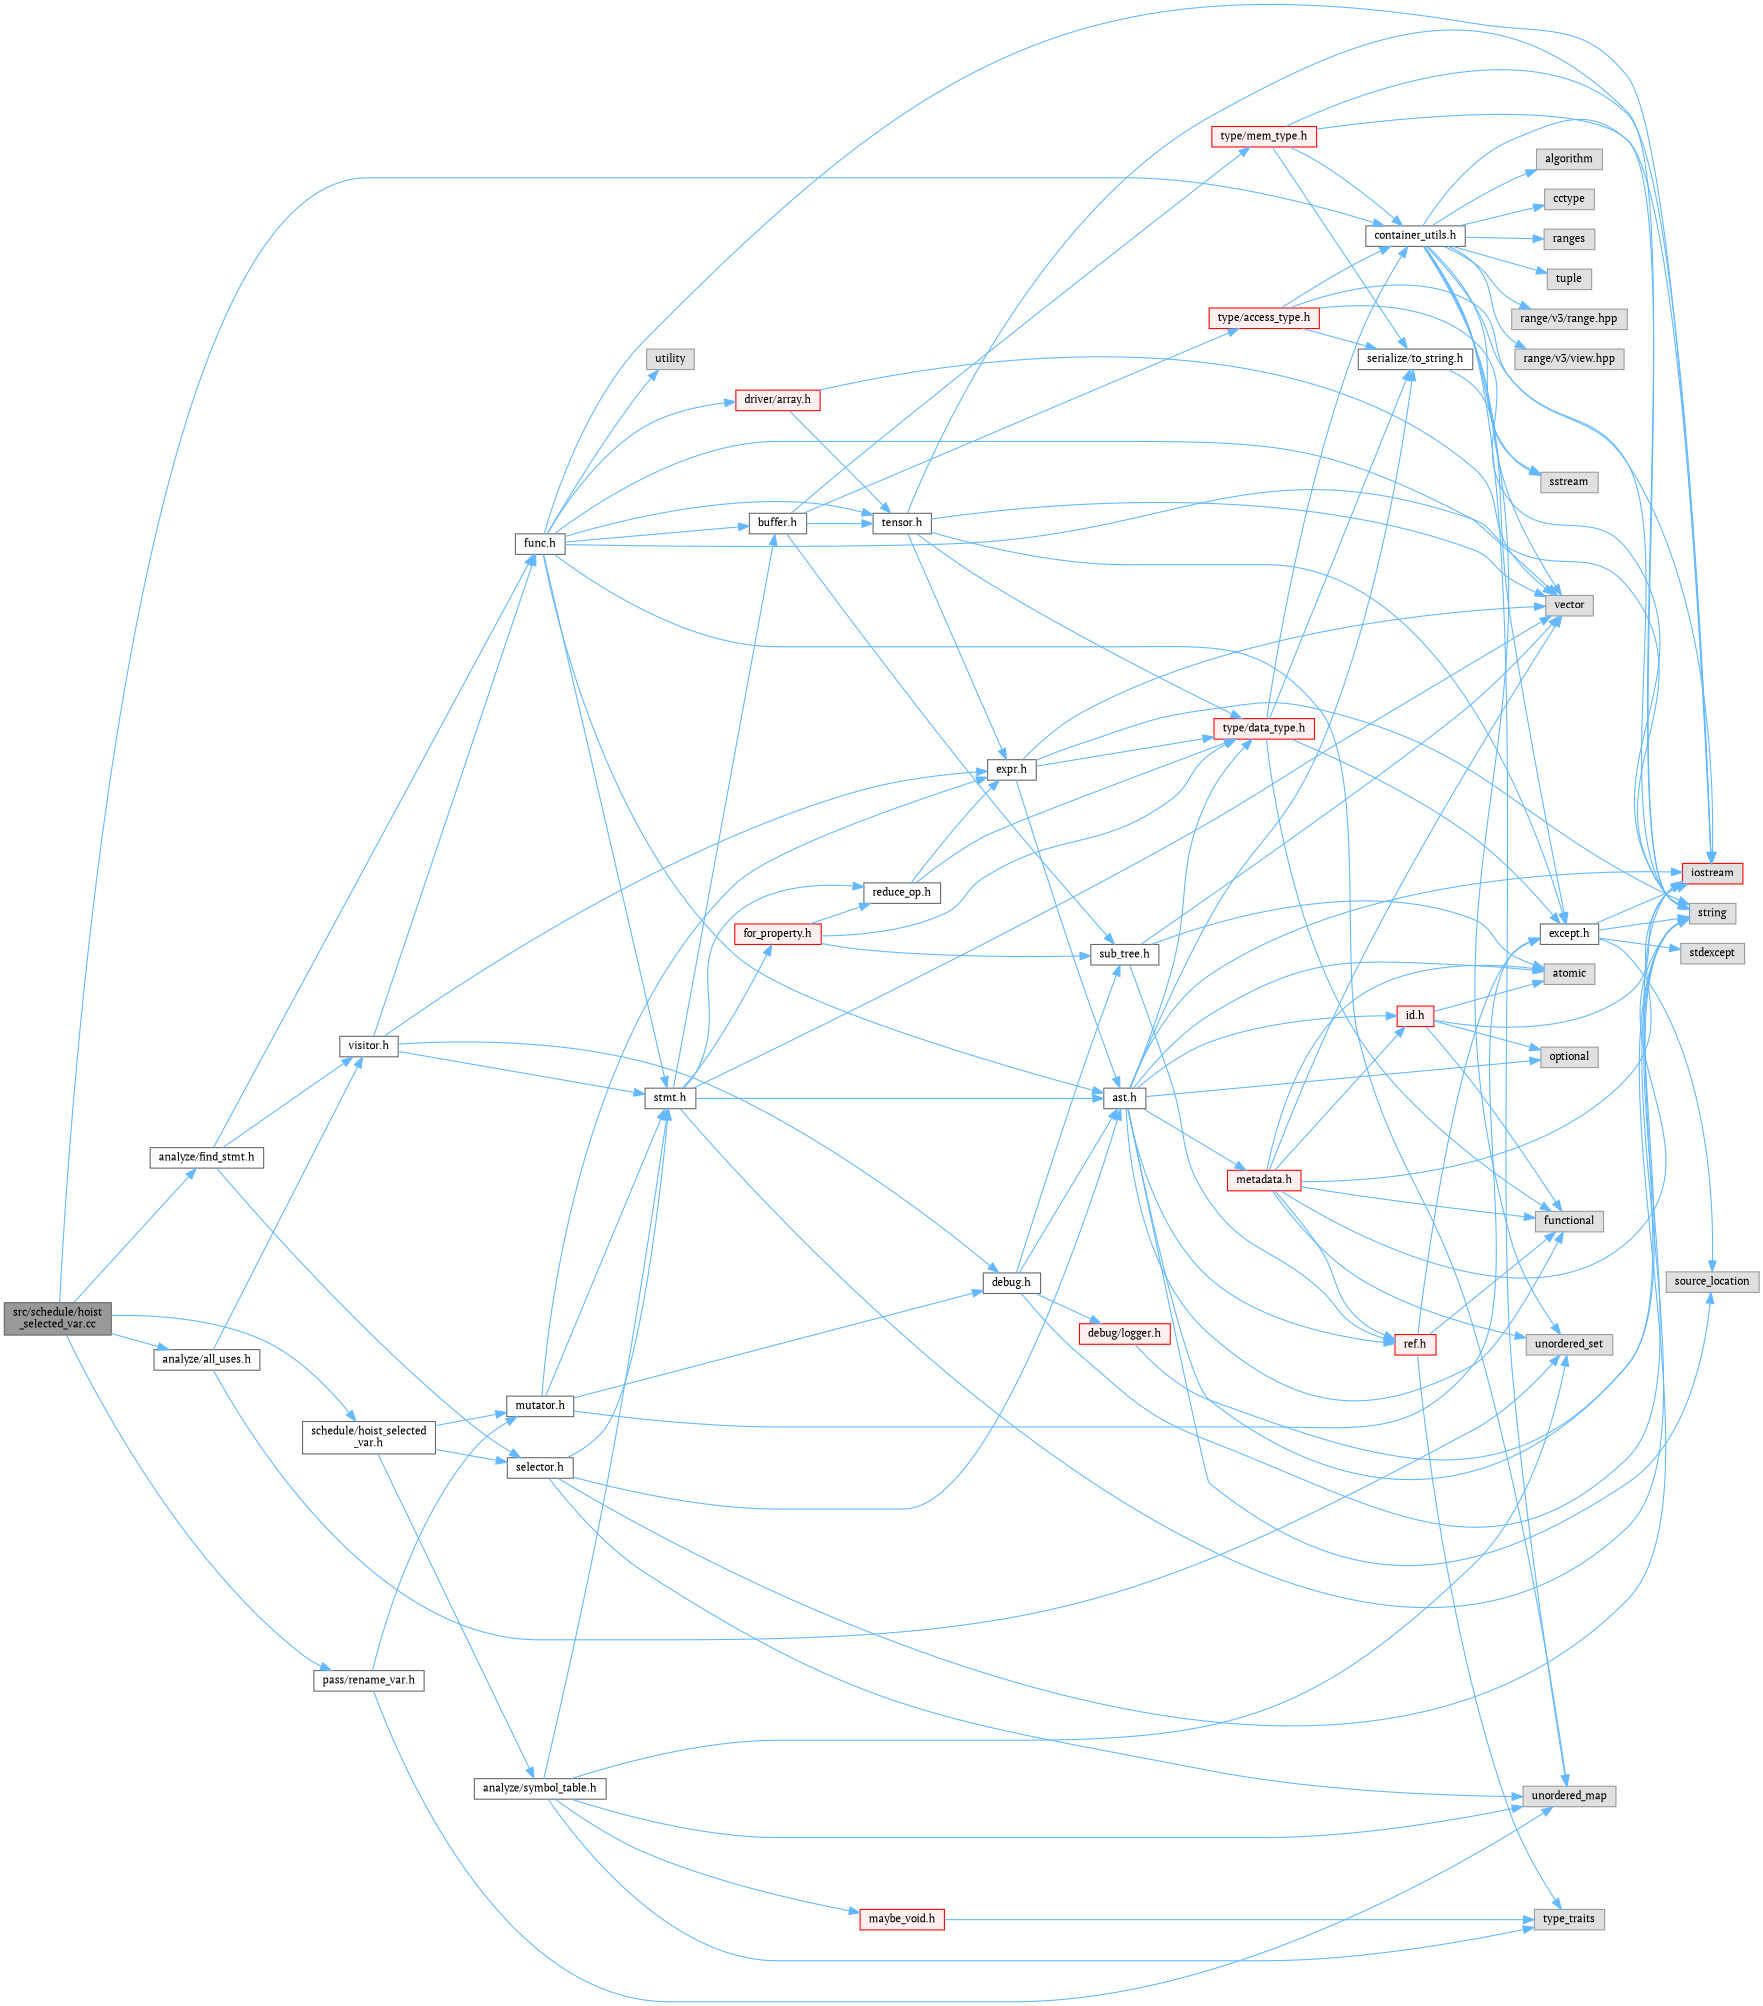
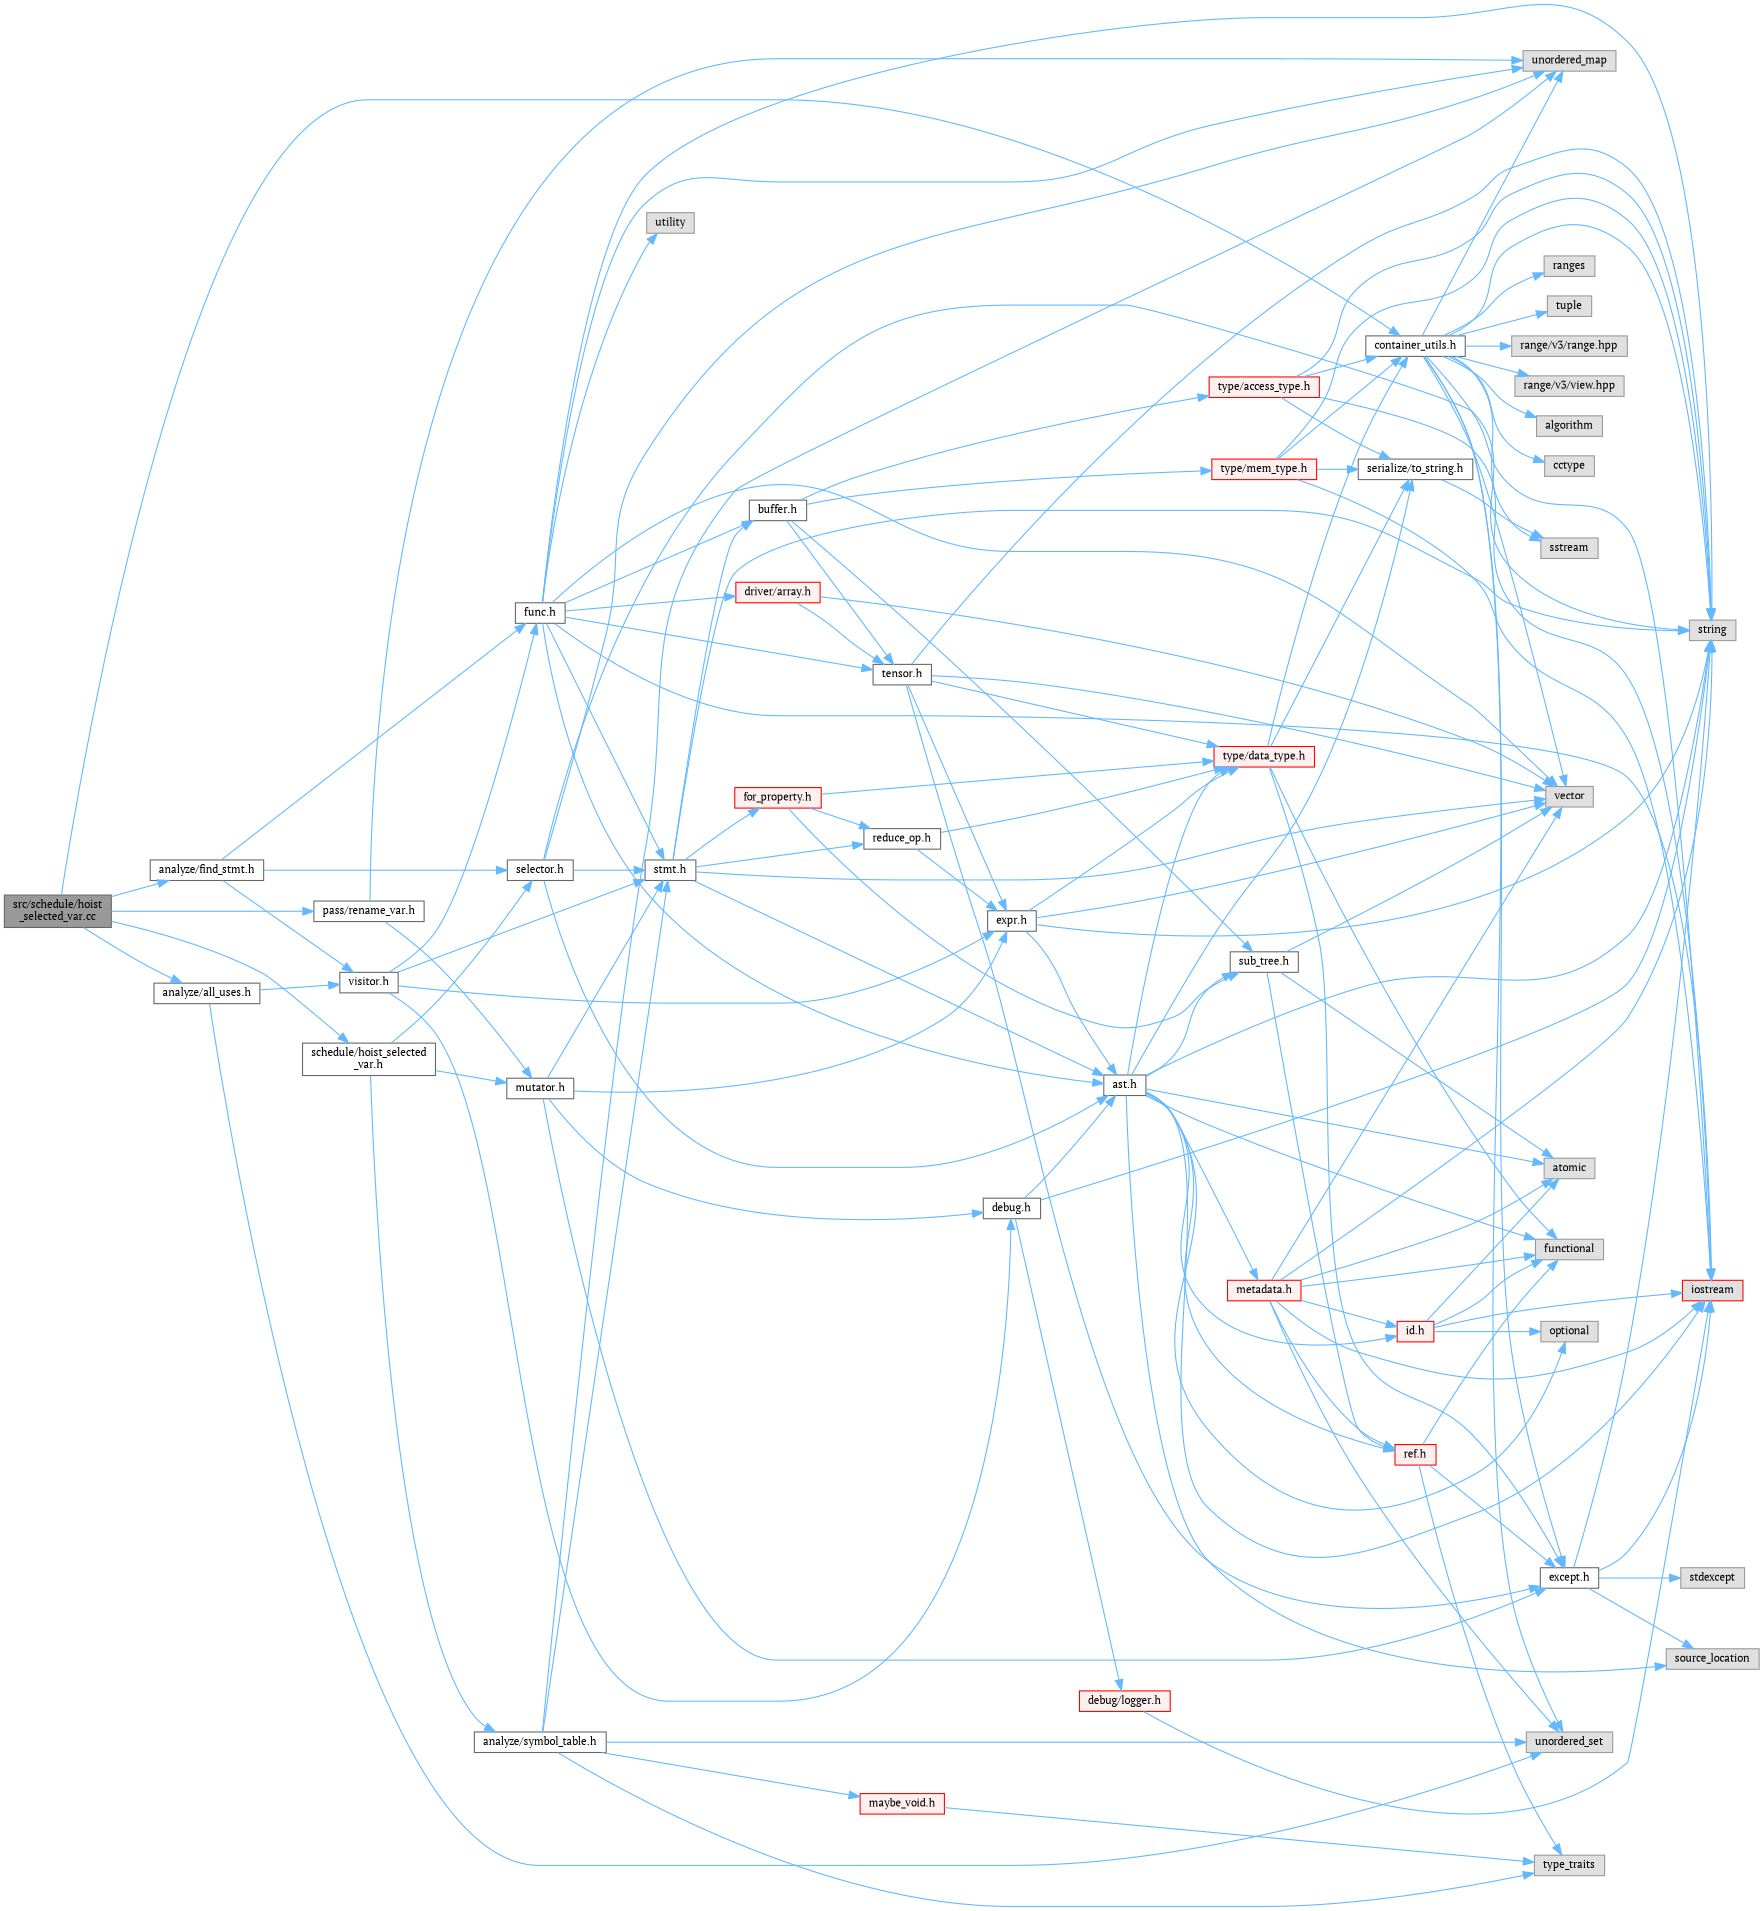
(1065, 1123) -> (1188, 1029)
